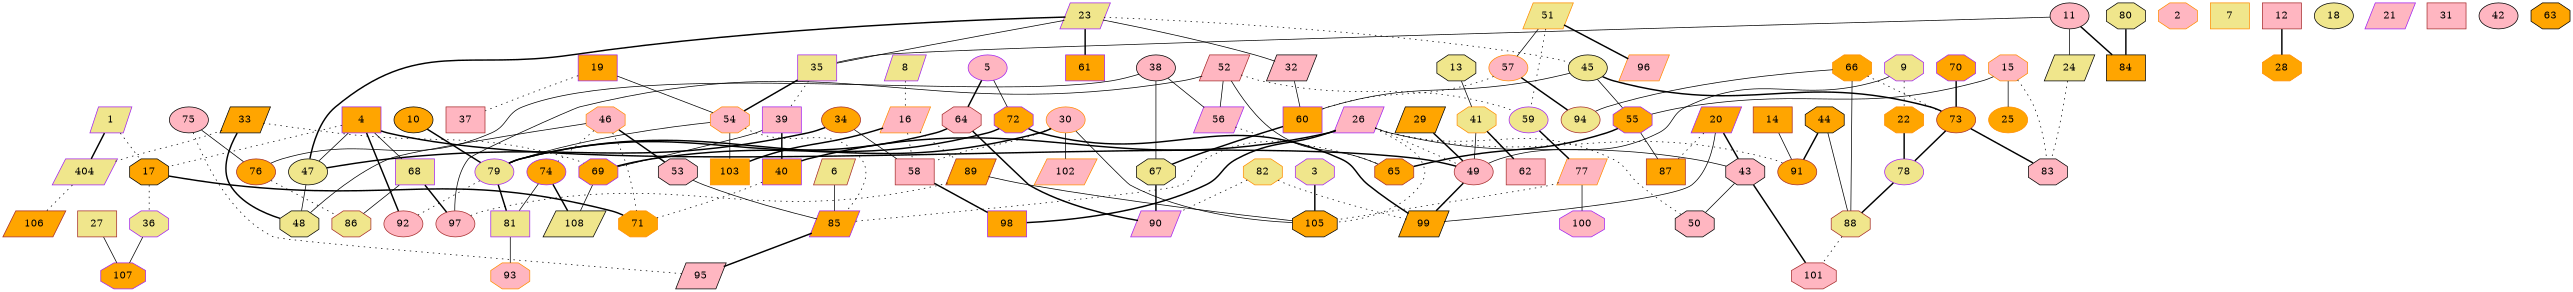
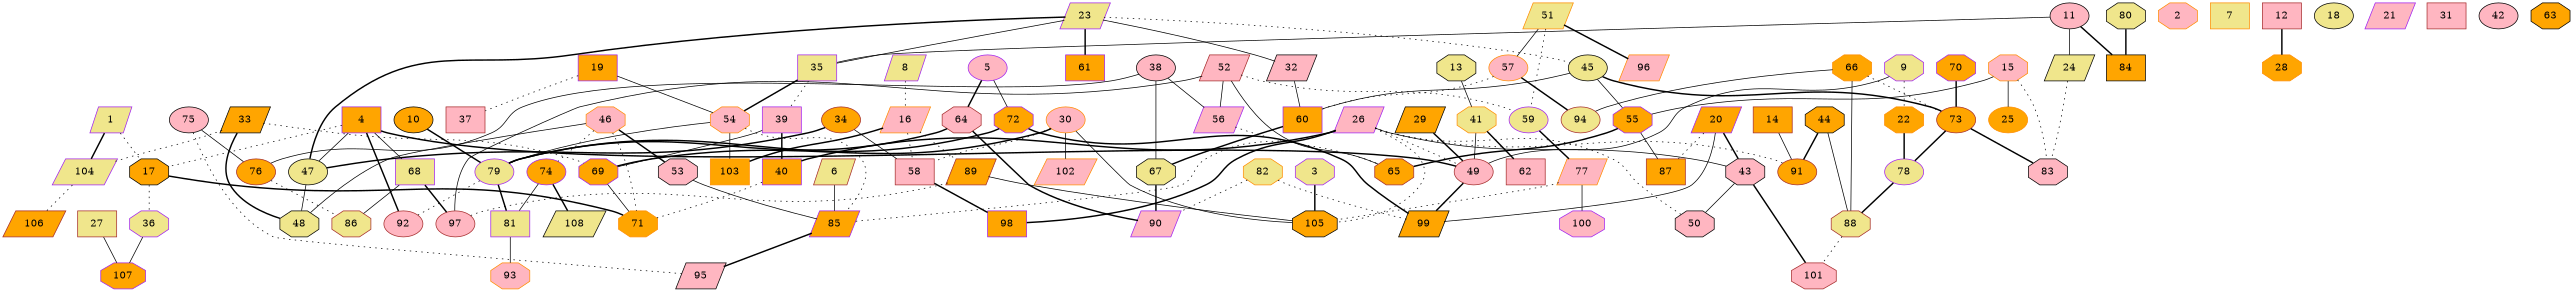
(85, 172) -> (85, 172)
(585, 201) -> (619, 199)
